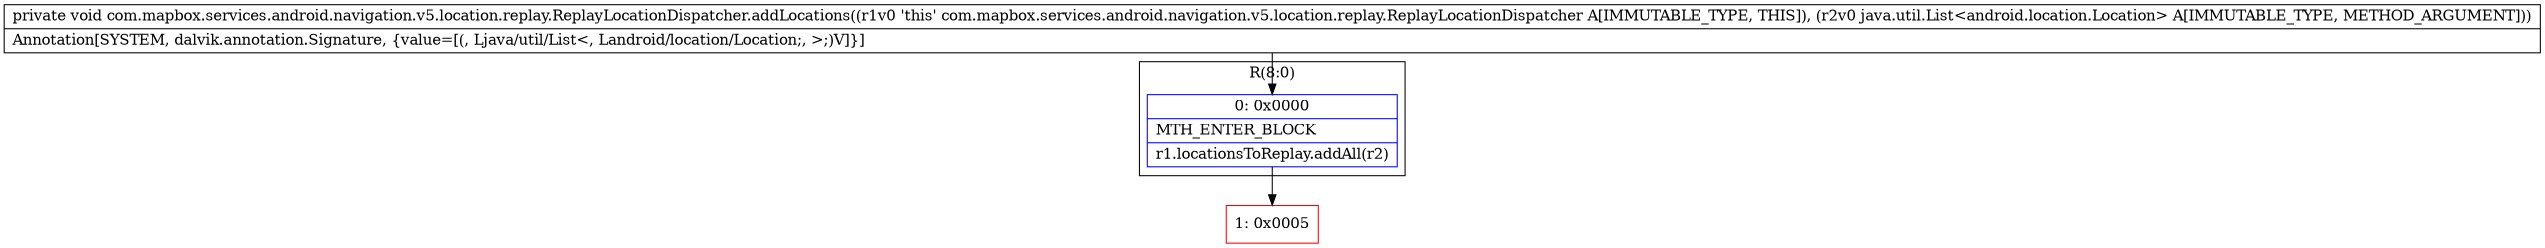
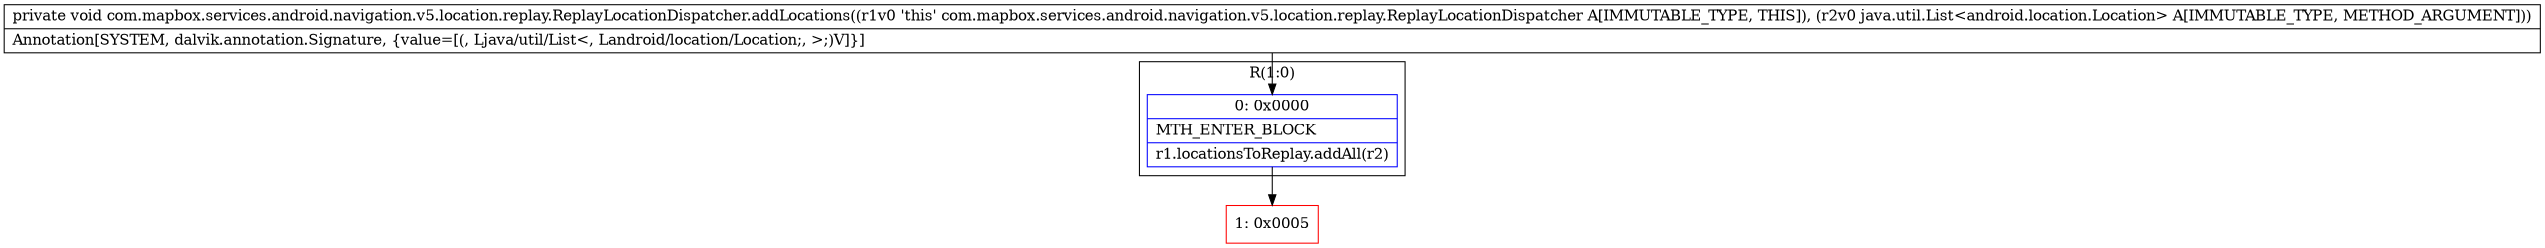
(1272, 74) -> (1272, 74)
